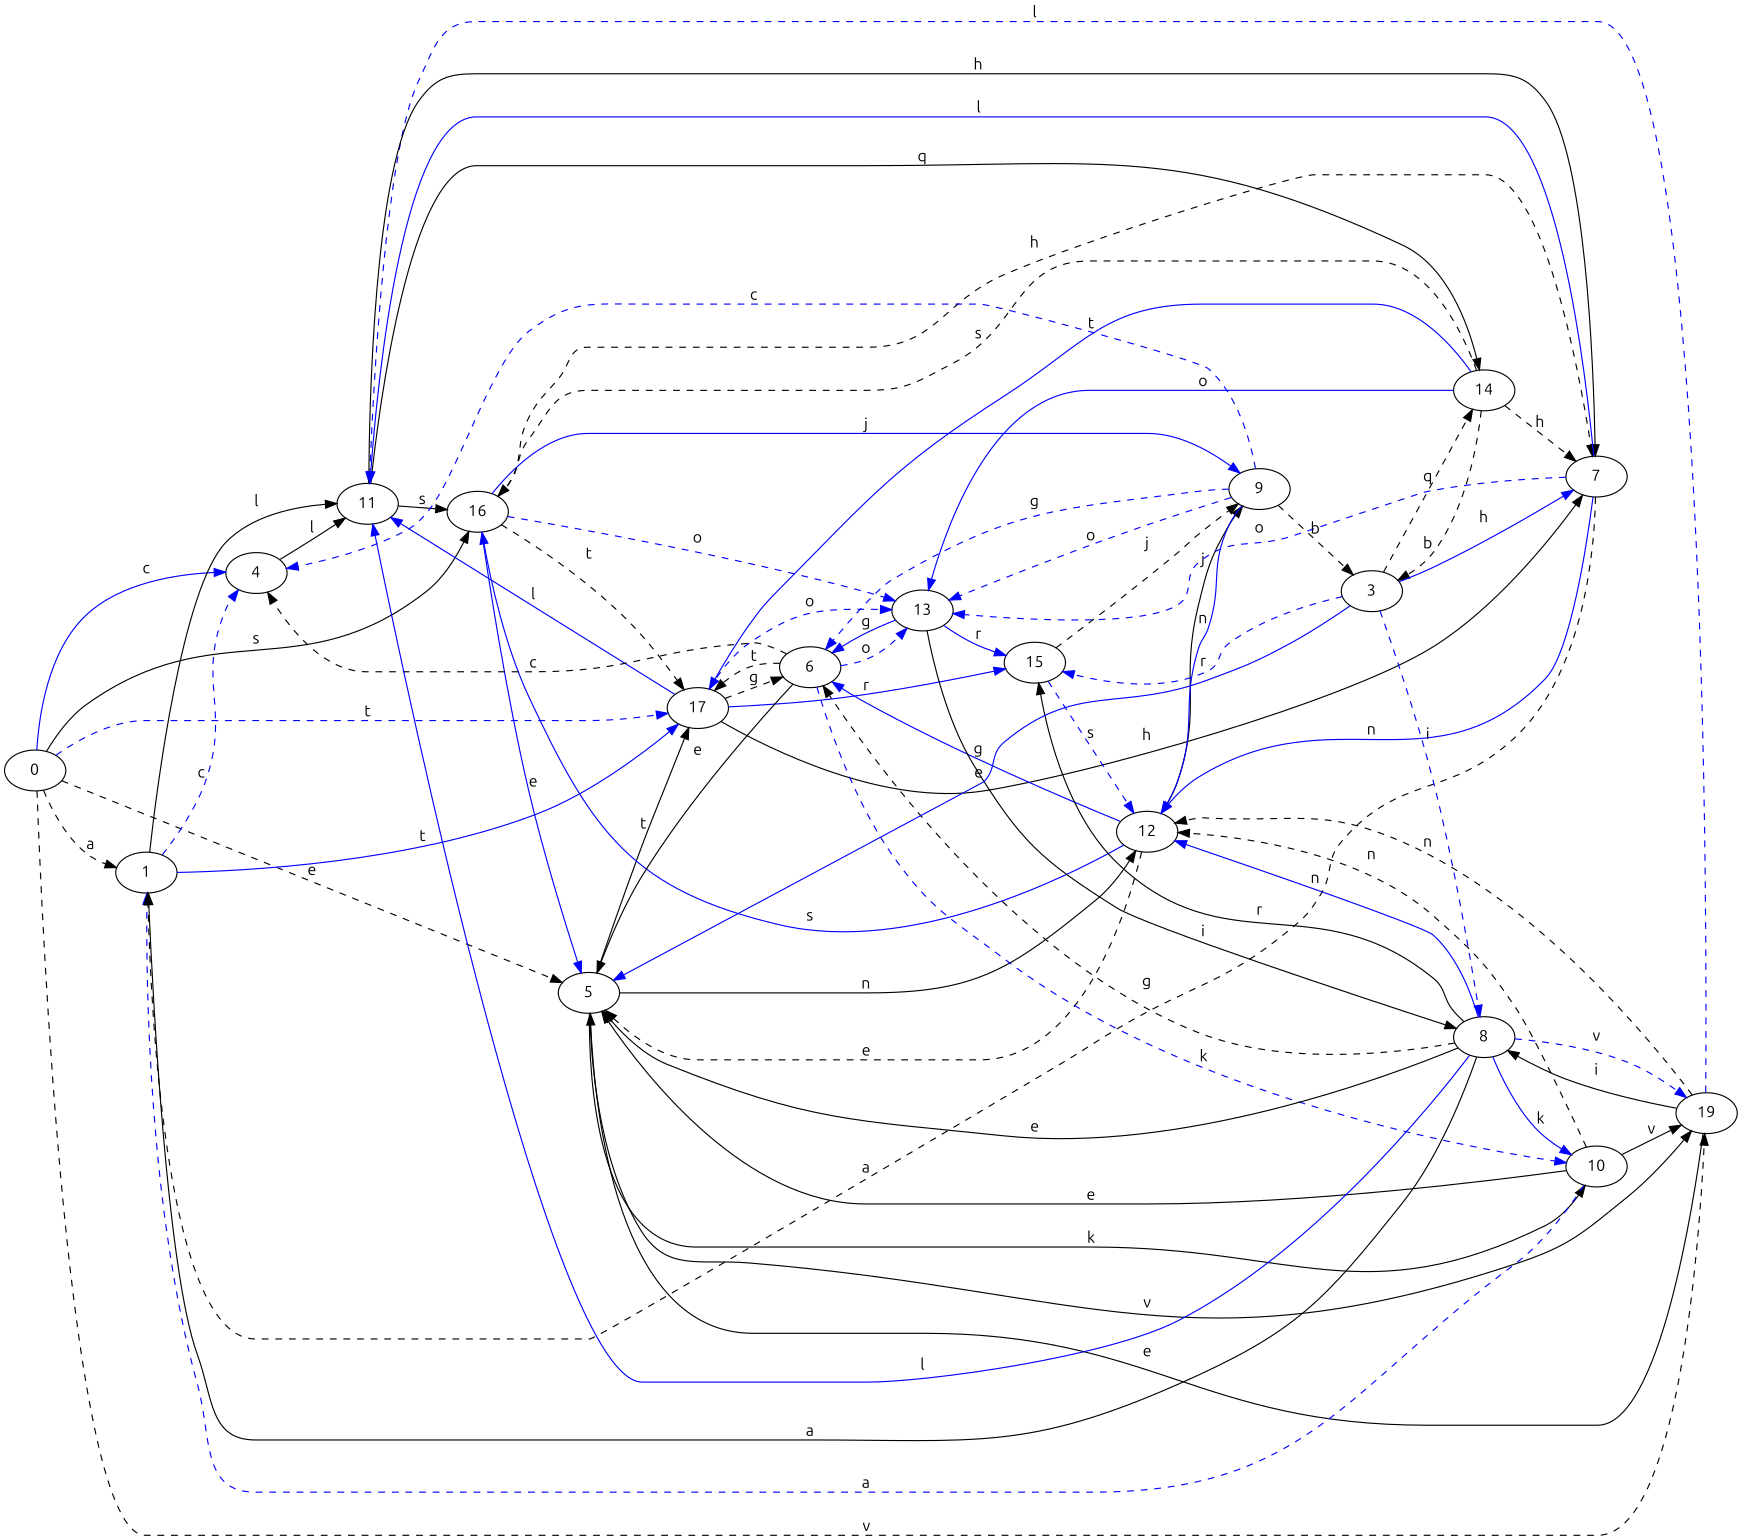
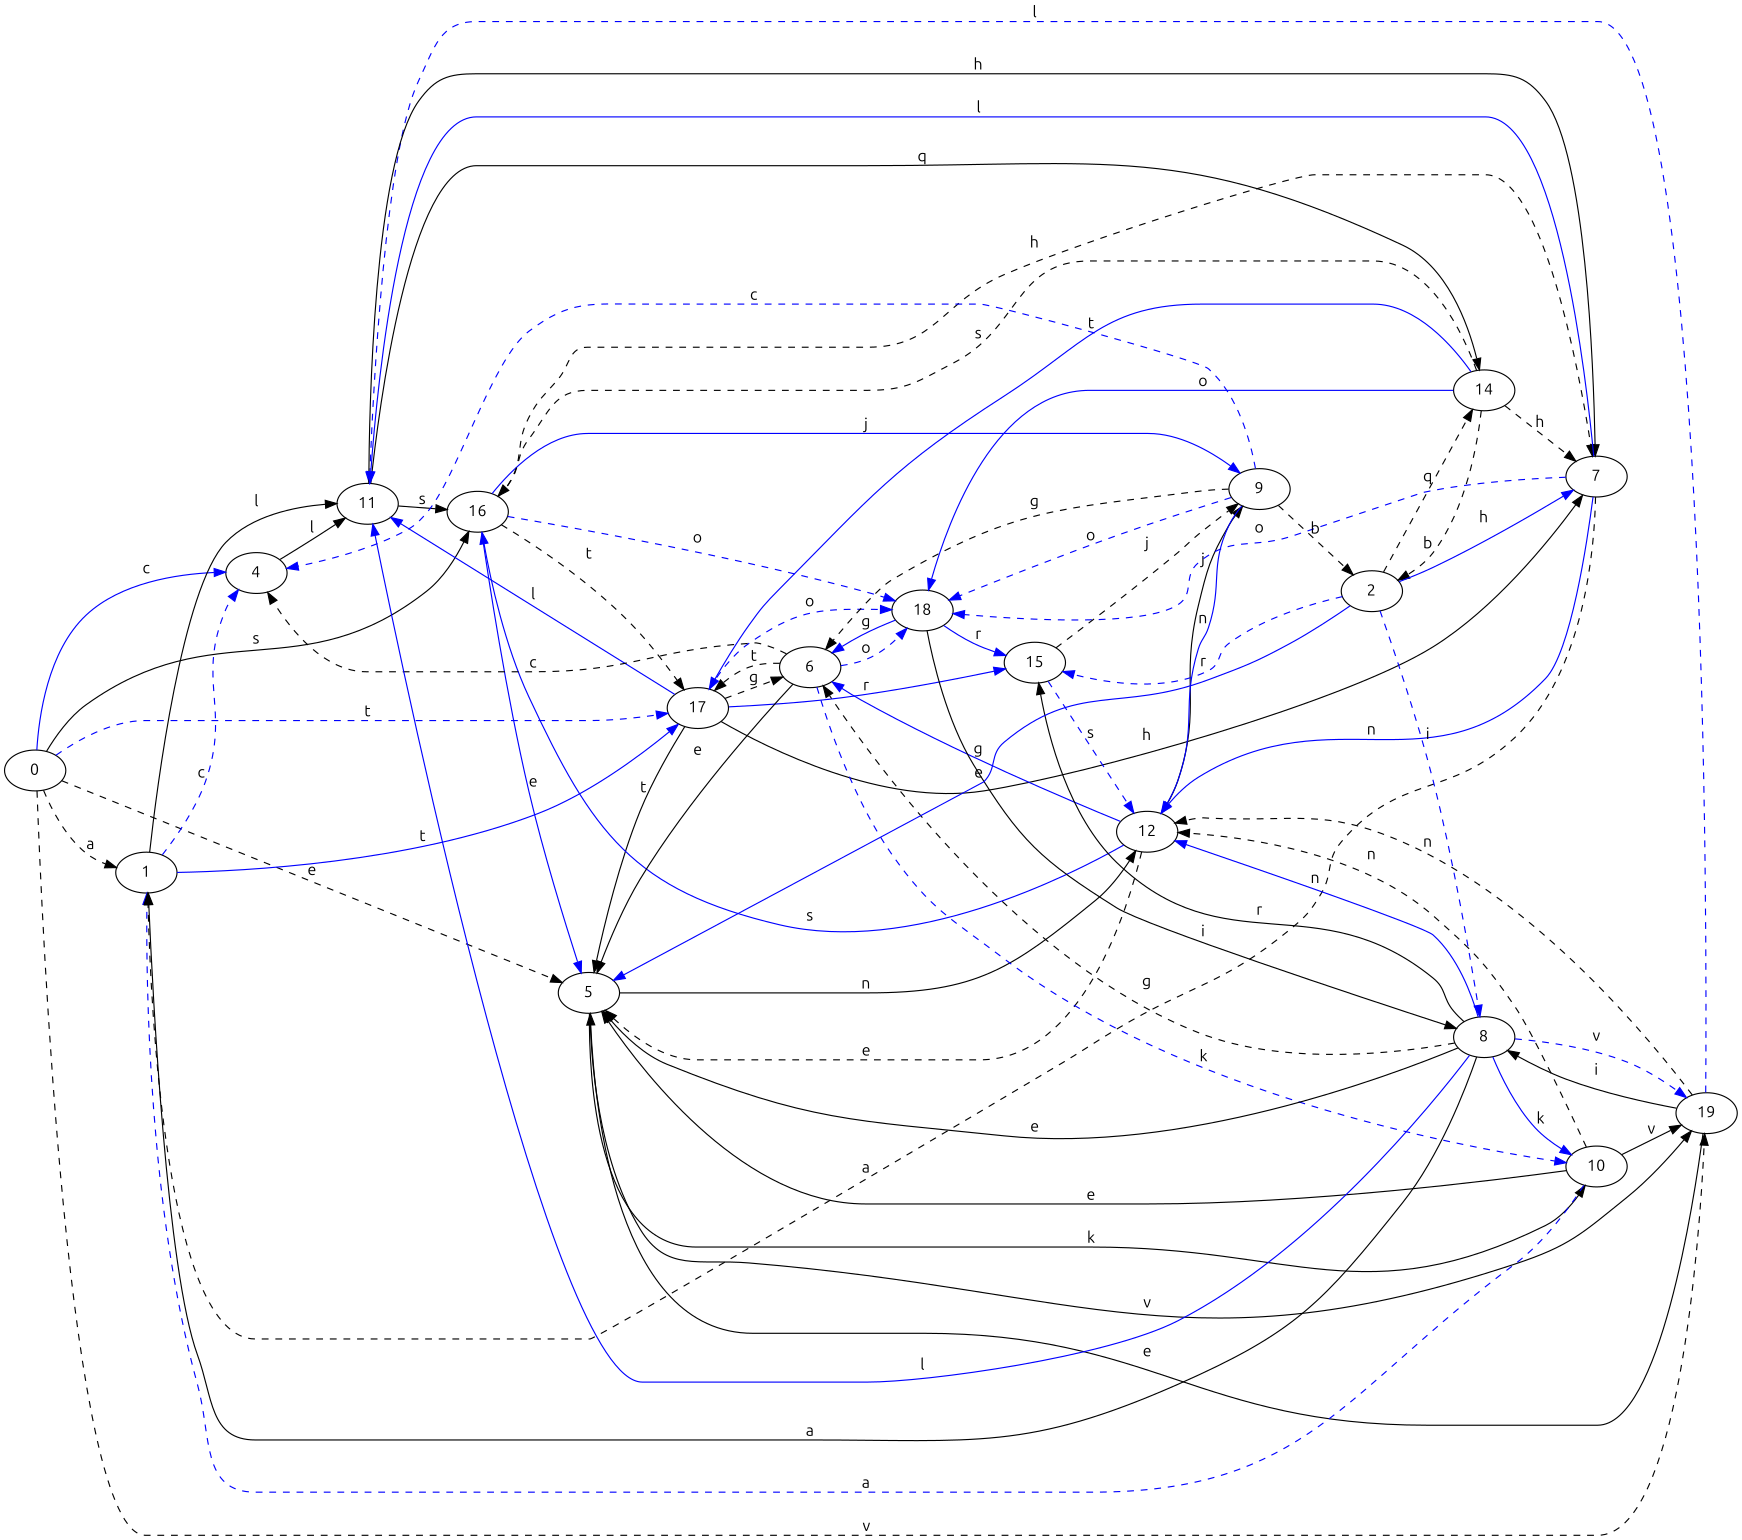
(1013, 523) -> (1013, 523)
(1372, 591) -> (1372, 591)
(923, 610) -> (923, 610)
(641, 849) -> (630, 839)
